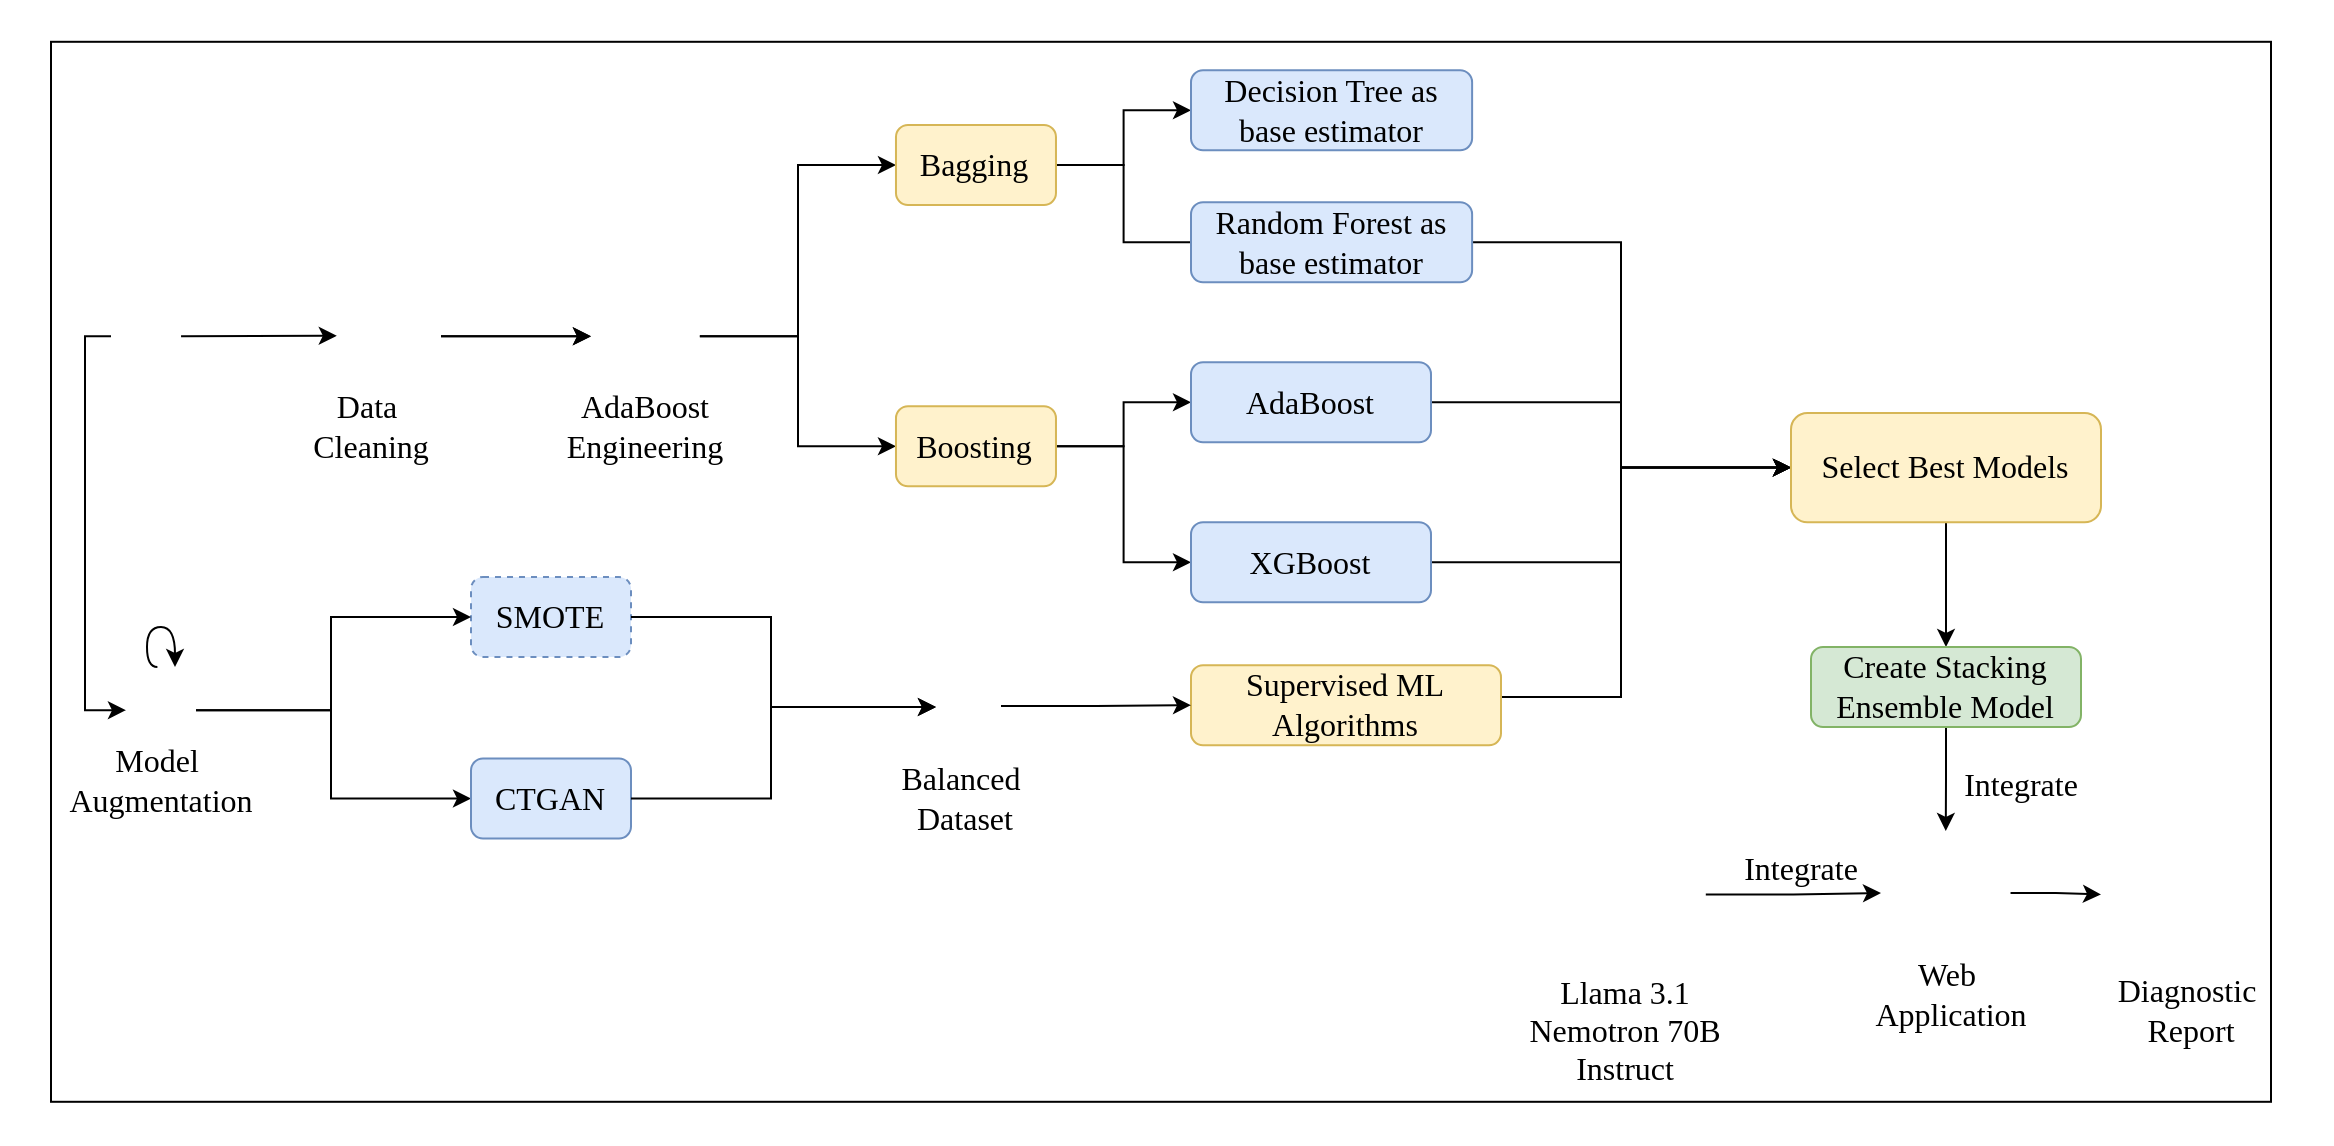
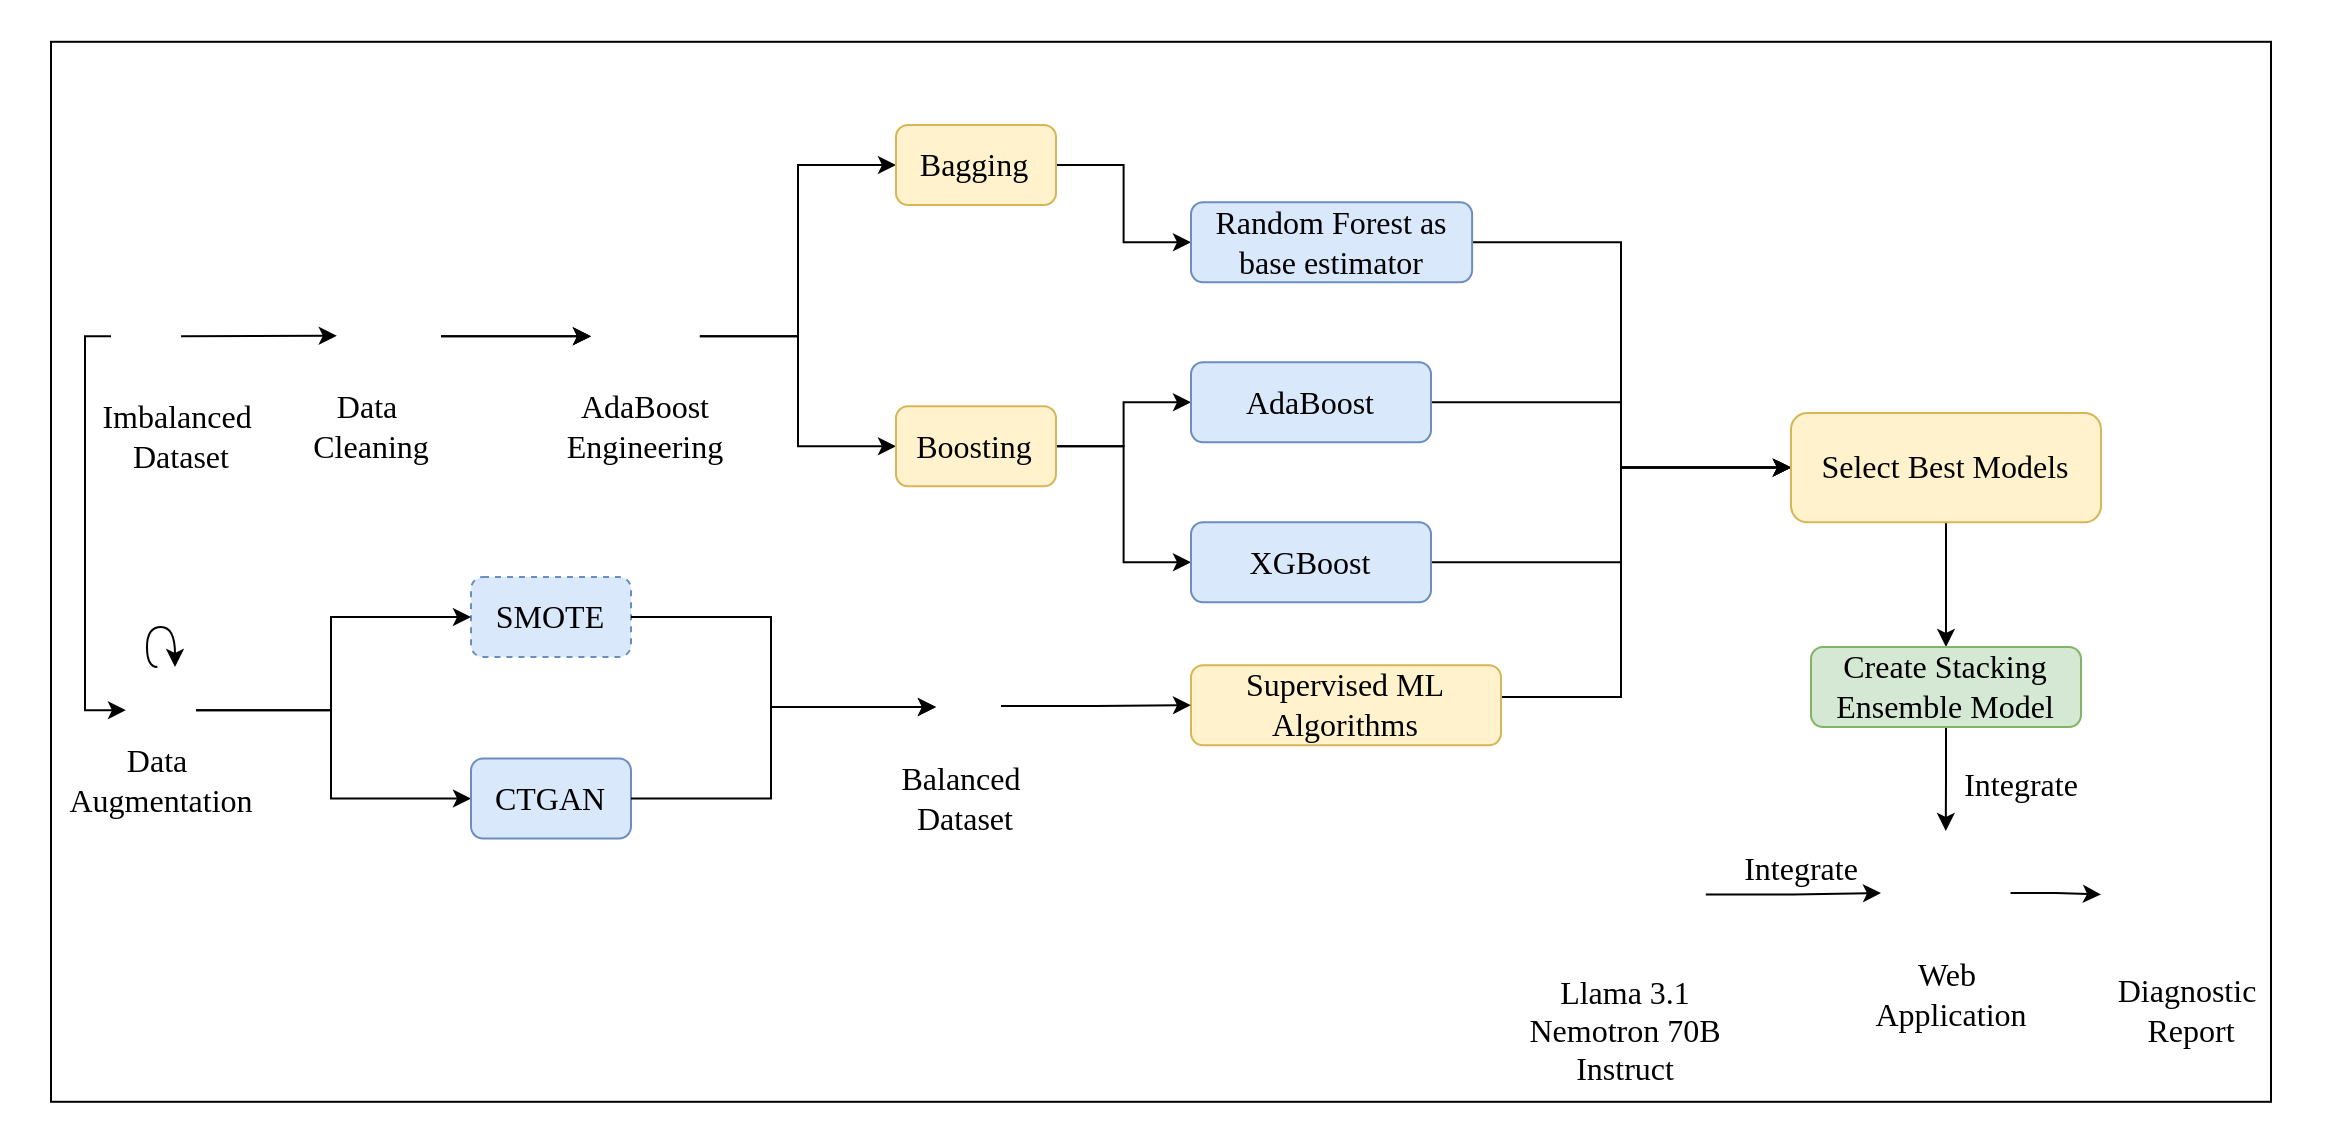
(1124, 110) -> none
(1332, 110) -> none
(1181, 242) -> (1176, 242)
none -> (181, 436)
(162, 781) -> (162, 781)
